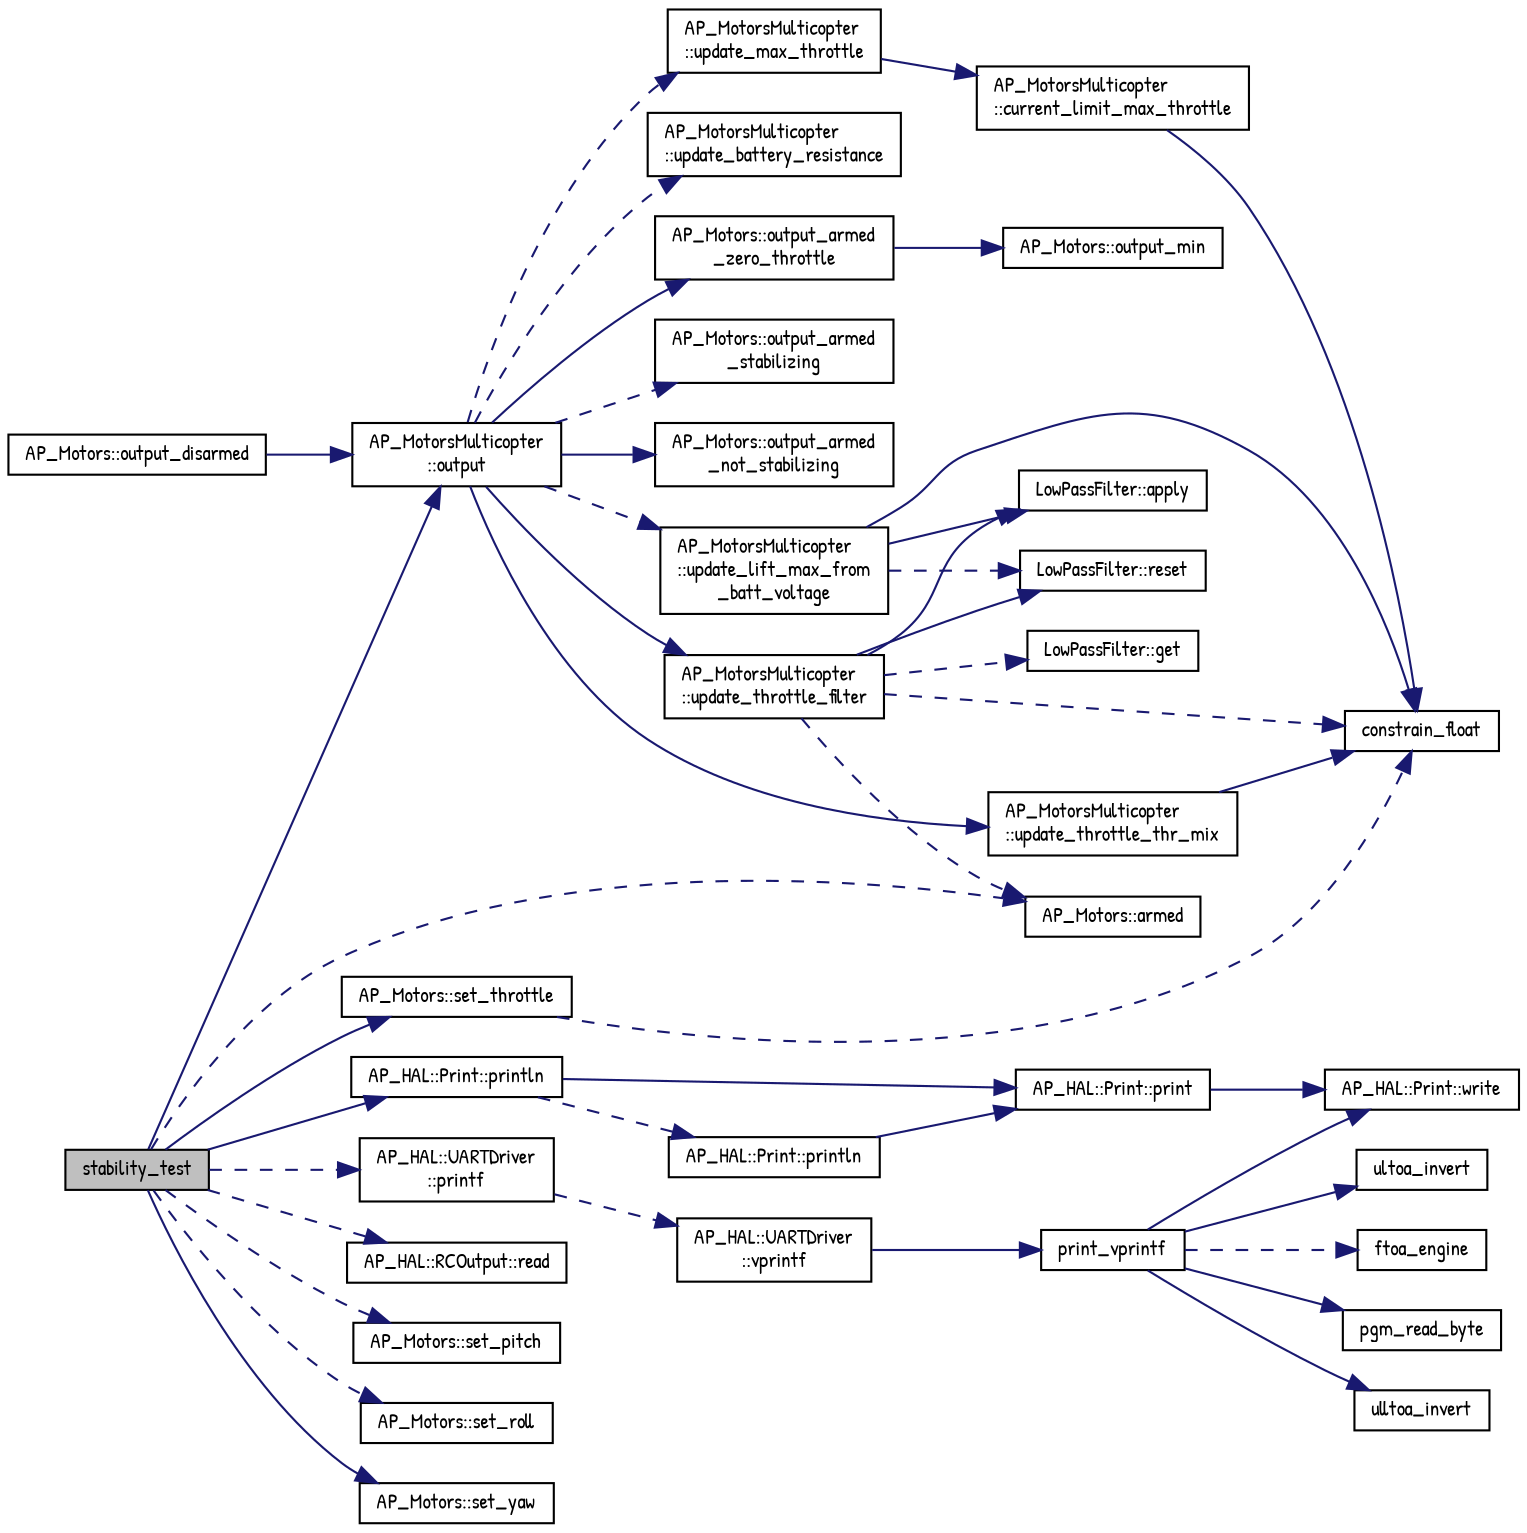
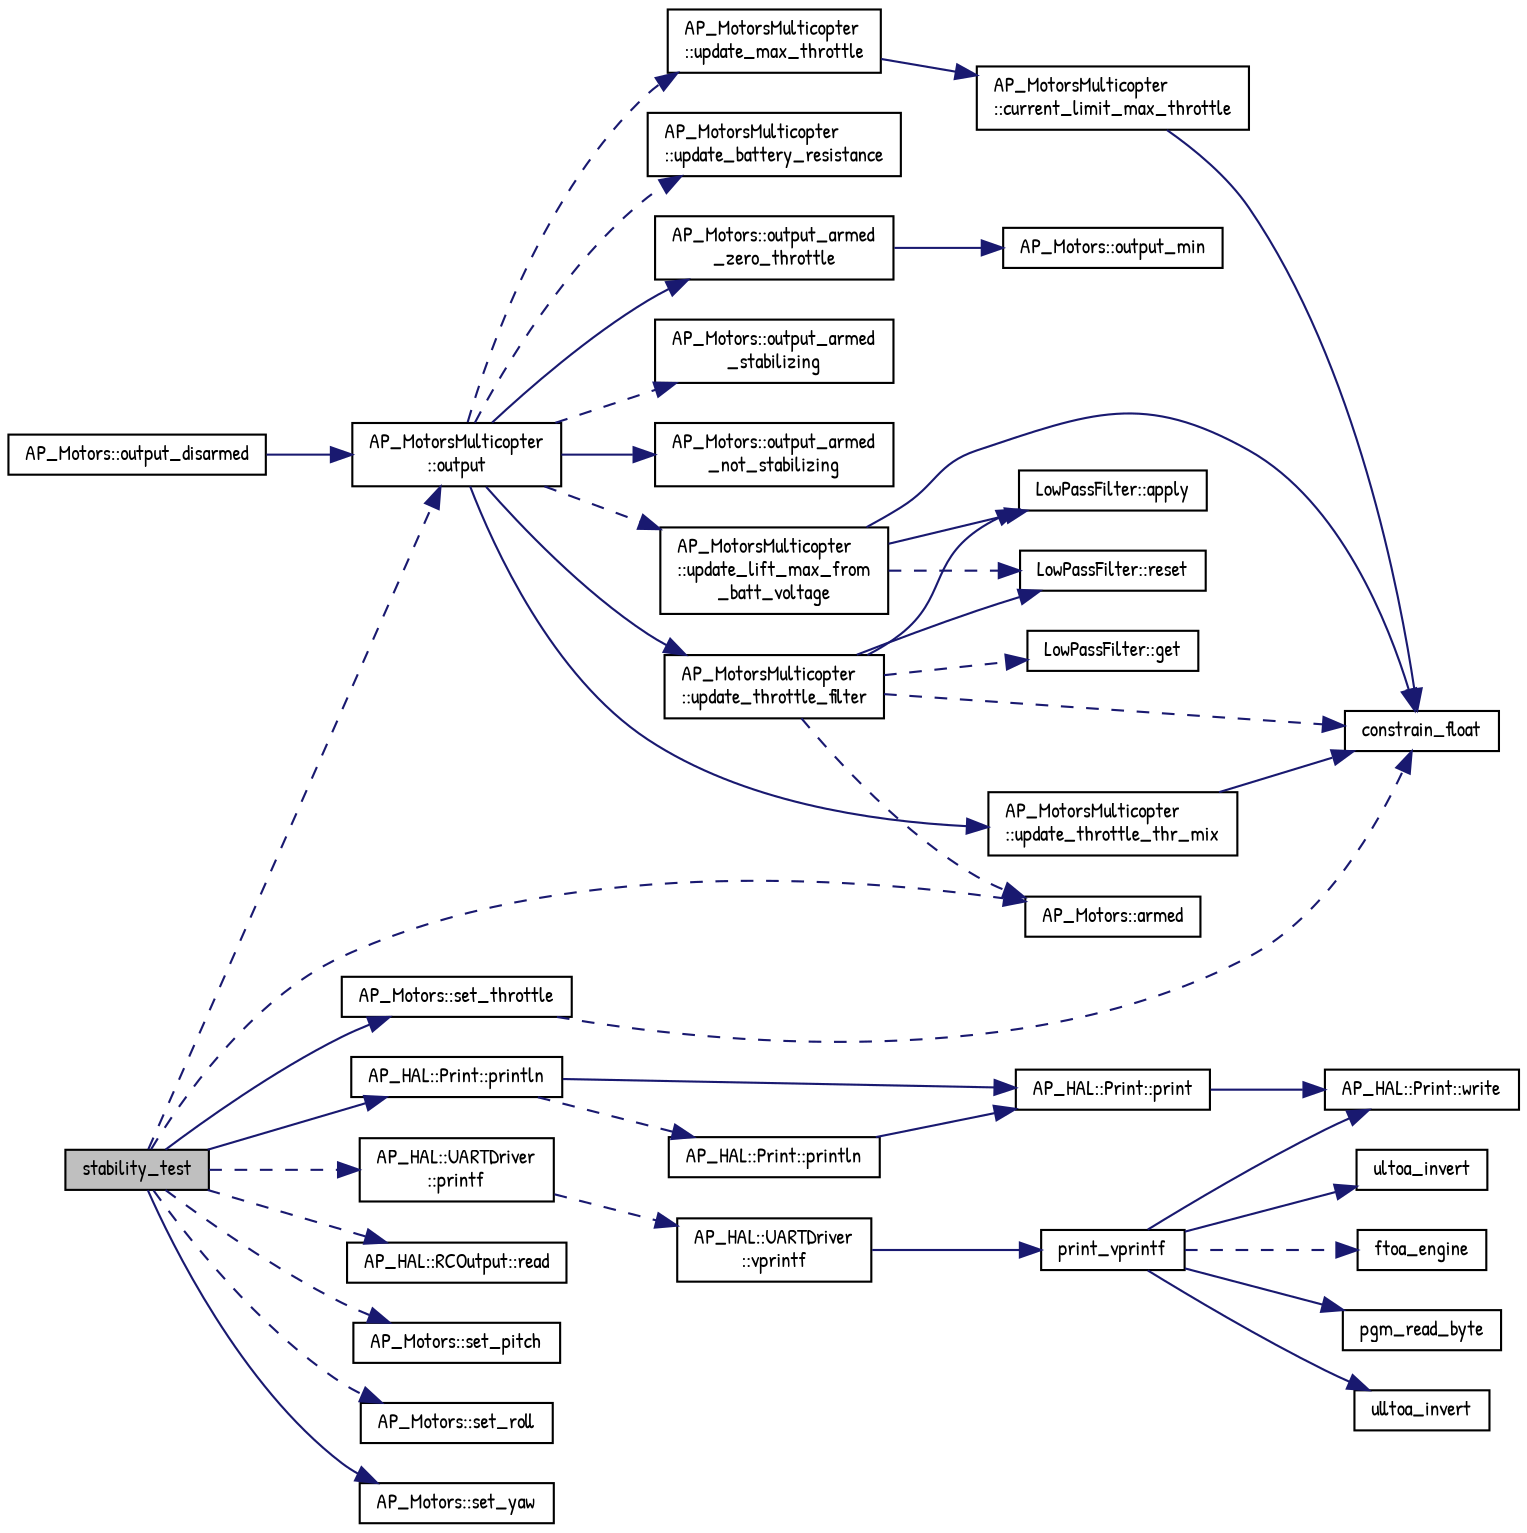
(290, 828) -> (290, 828)
